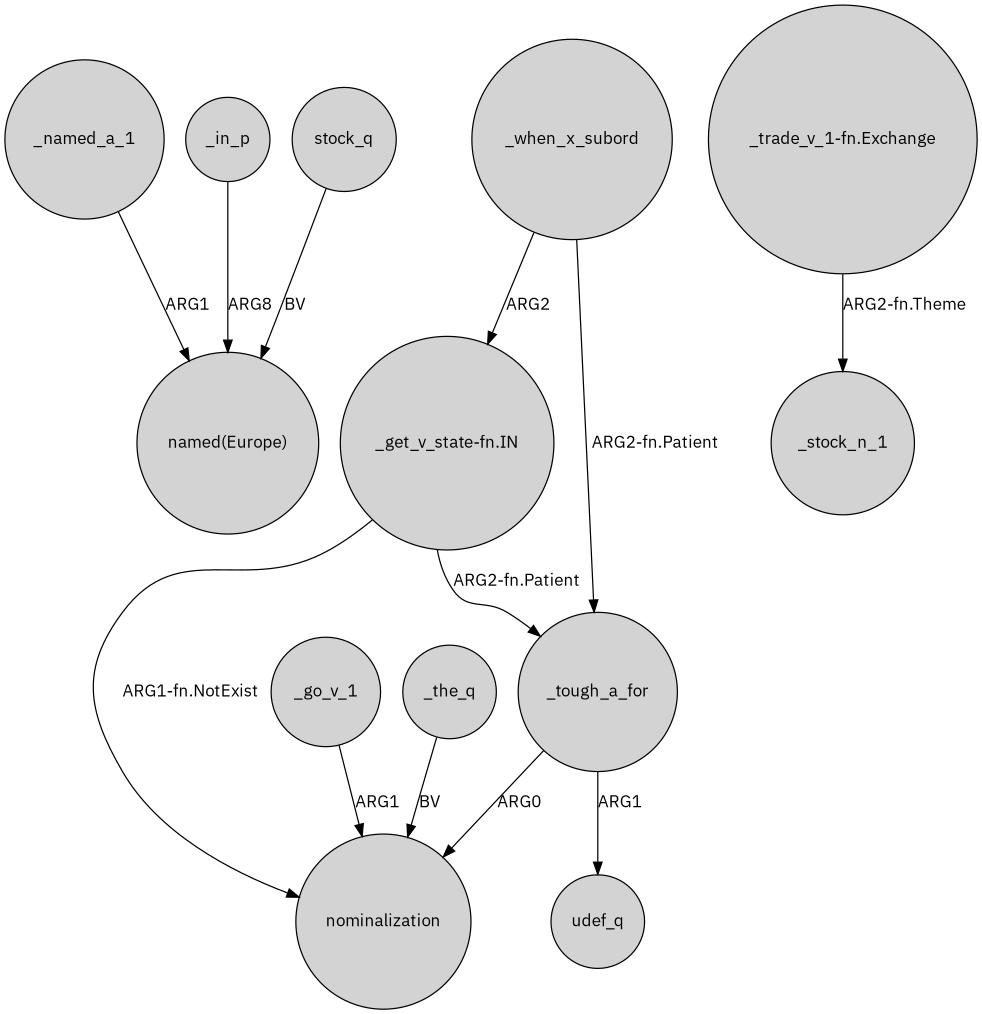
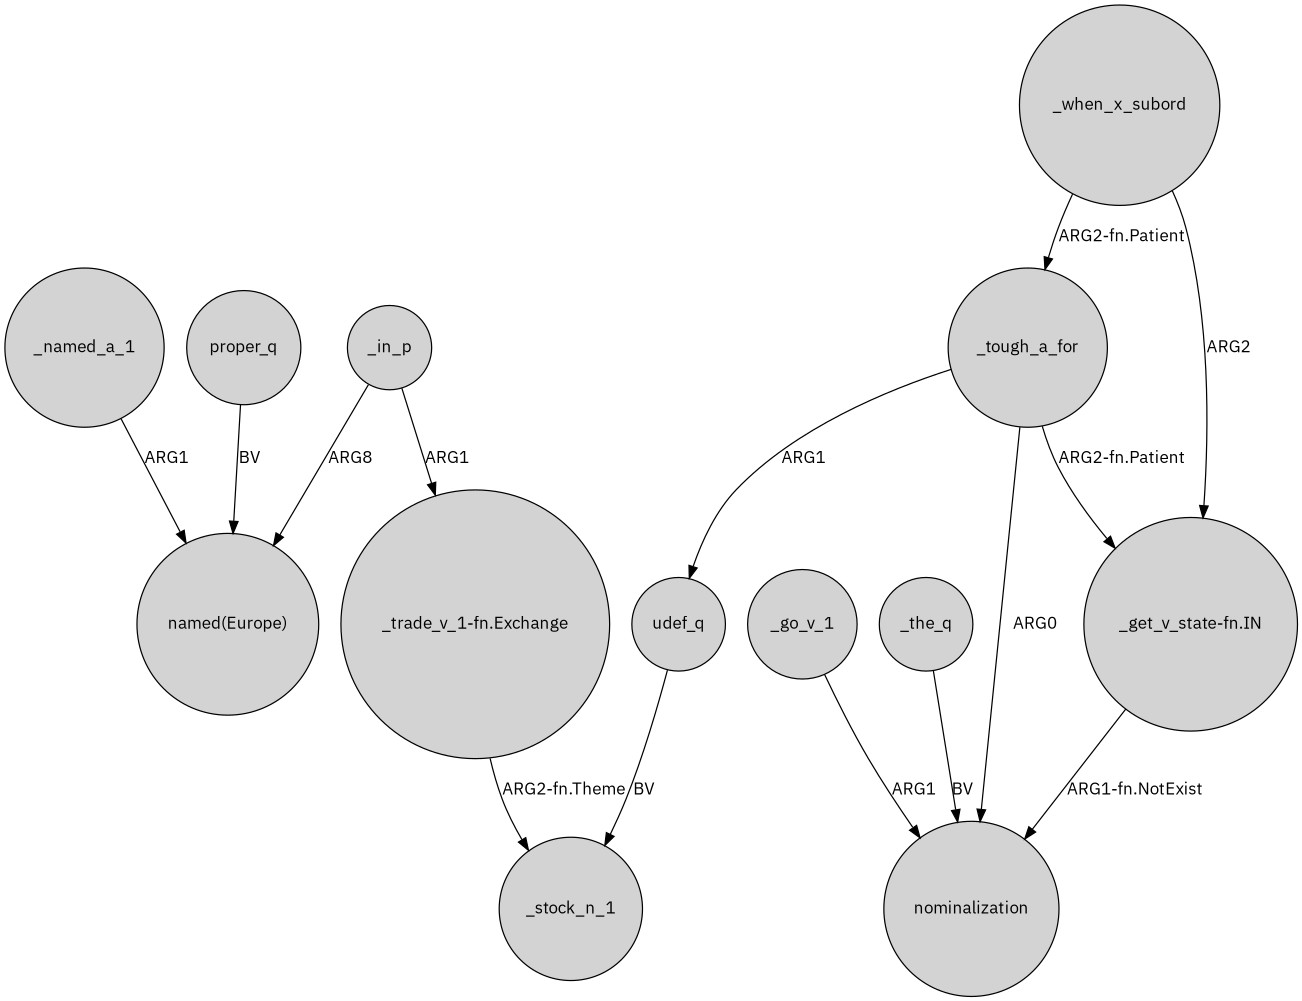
(344, 139) -> (244, 348)
none -> (417, 436)
(471, 603) -> (1069, 486)
none -> (643, 754)
